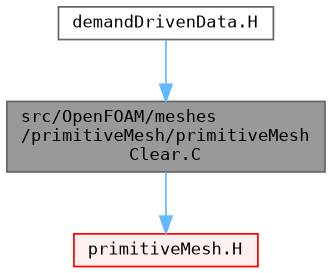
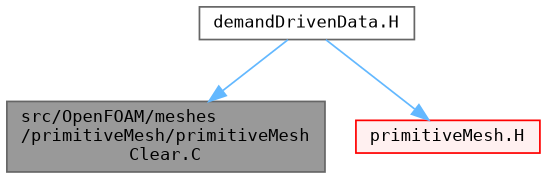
(166, 194) -> (370, 74)
